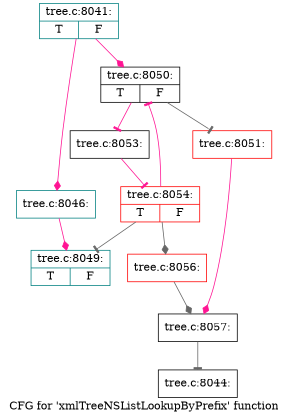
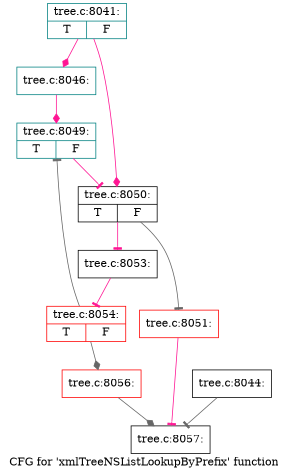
(159, 146) -> (86, 171)
(224, 233) -> (175, 380)
(198, 354) -> (203, 410)
